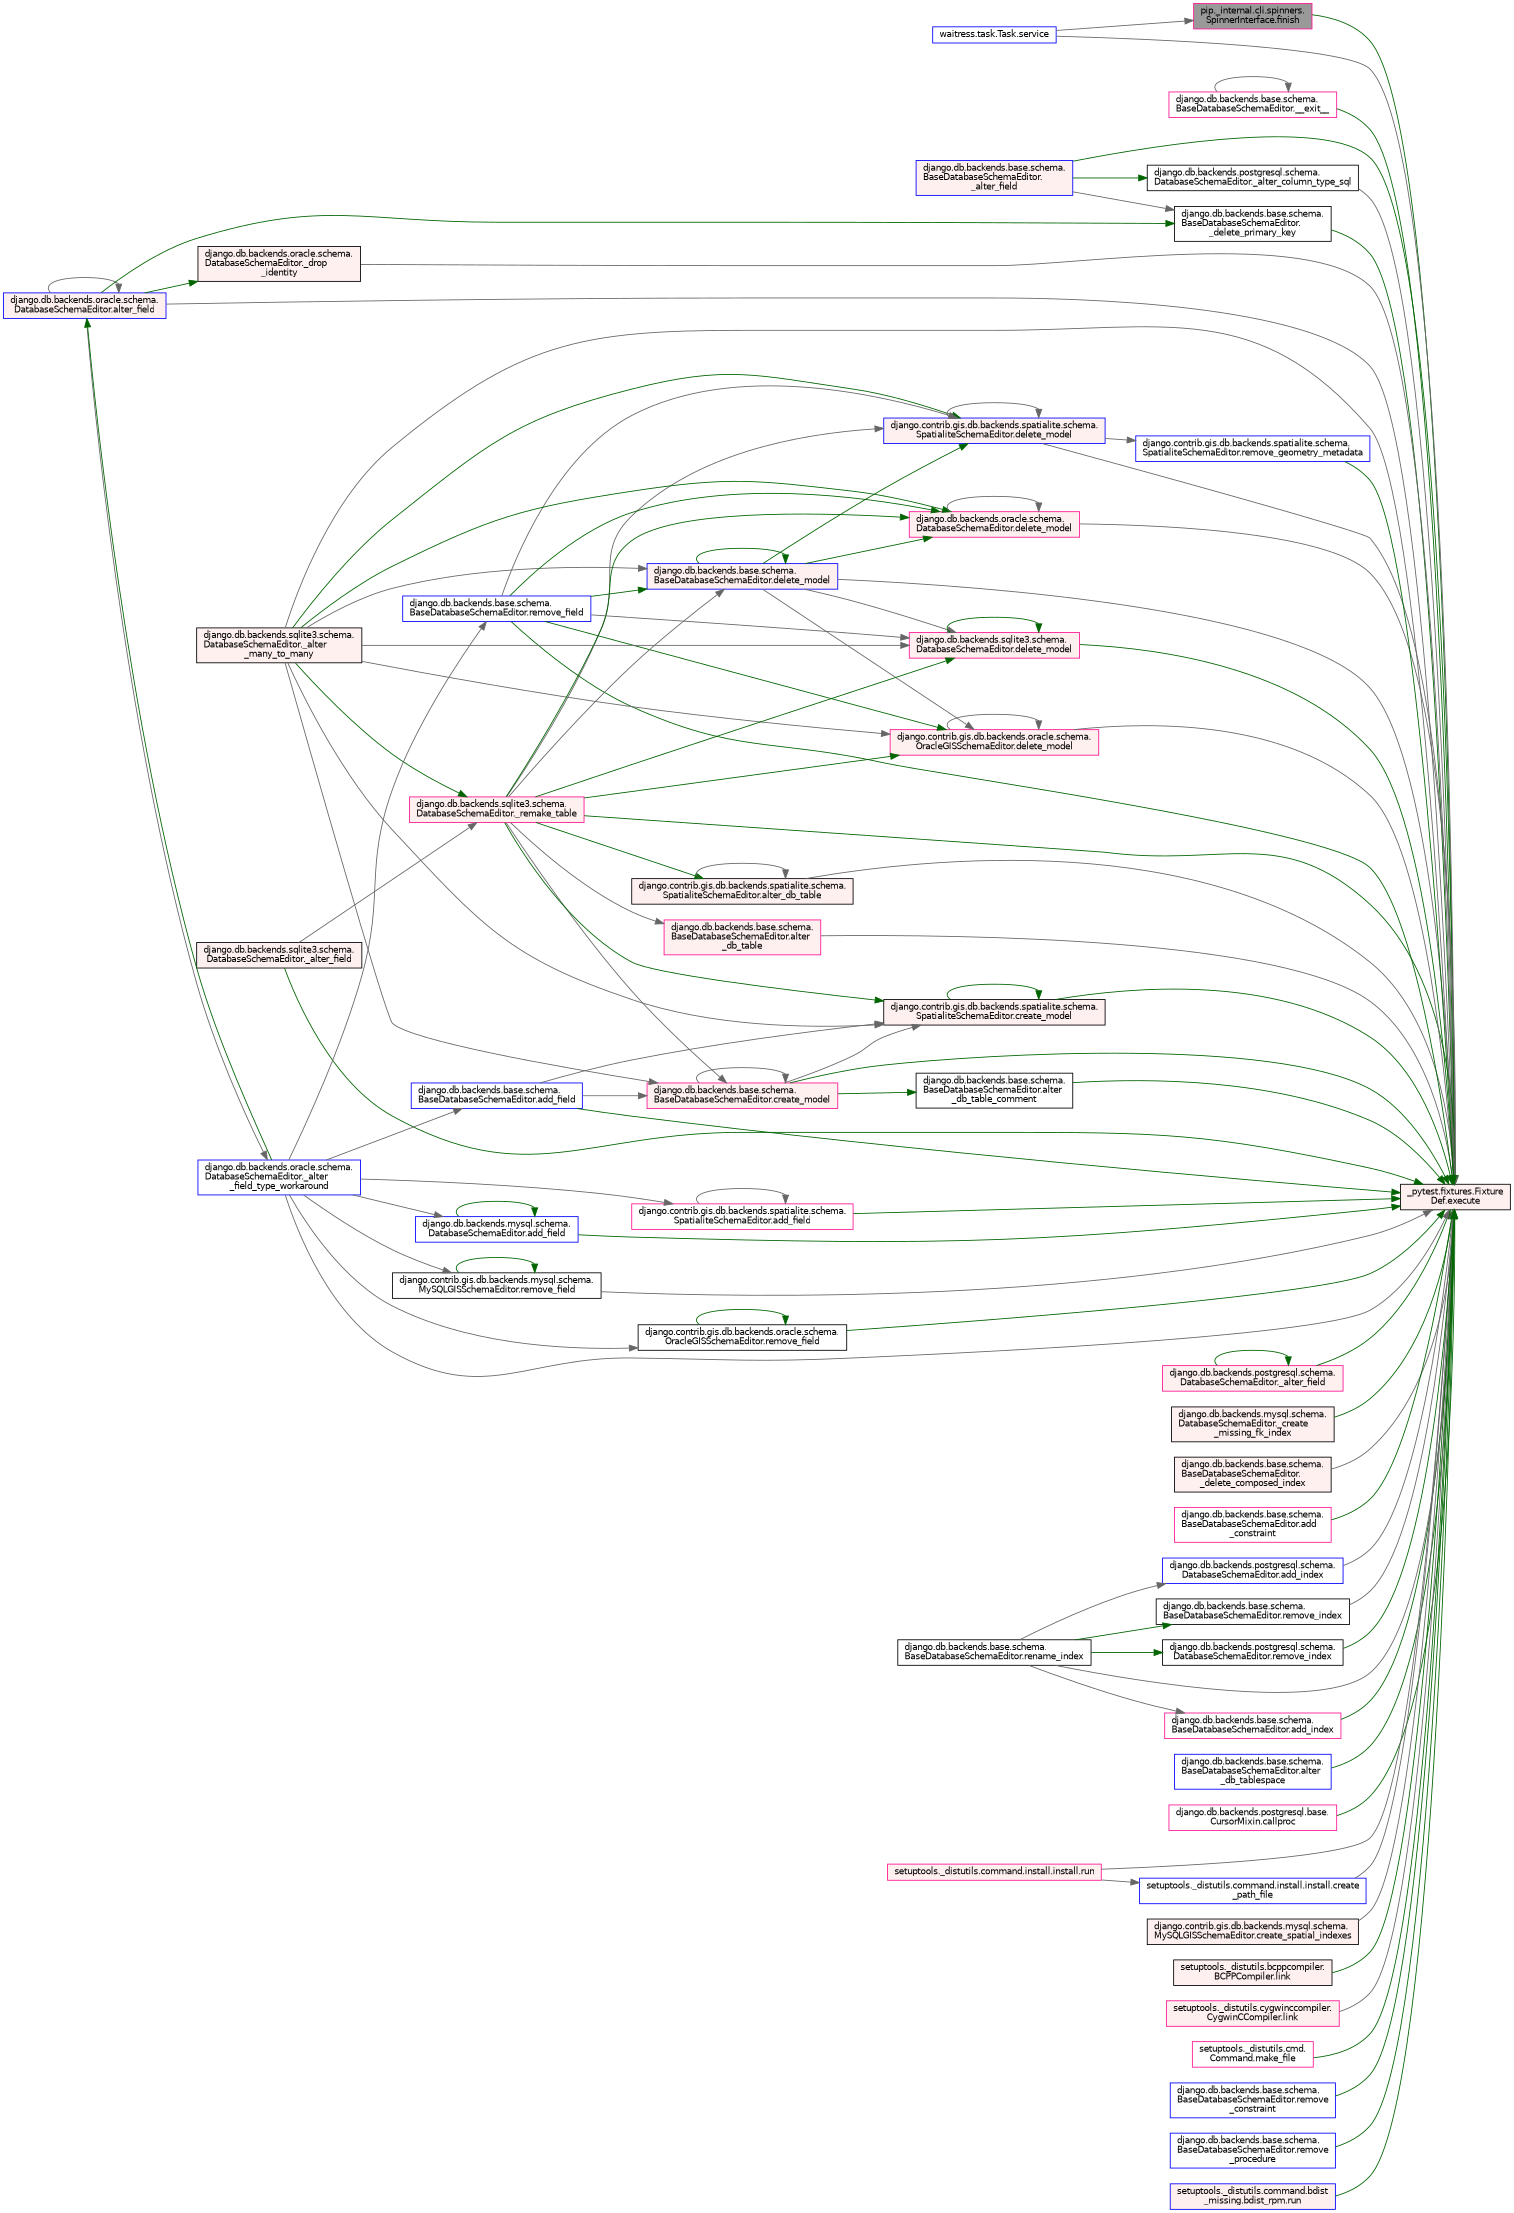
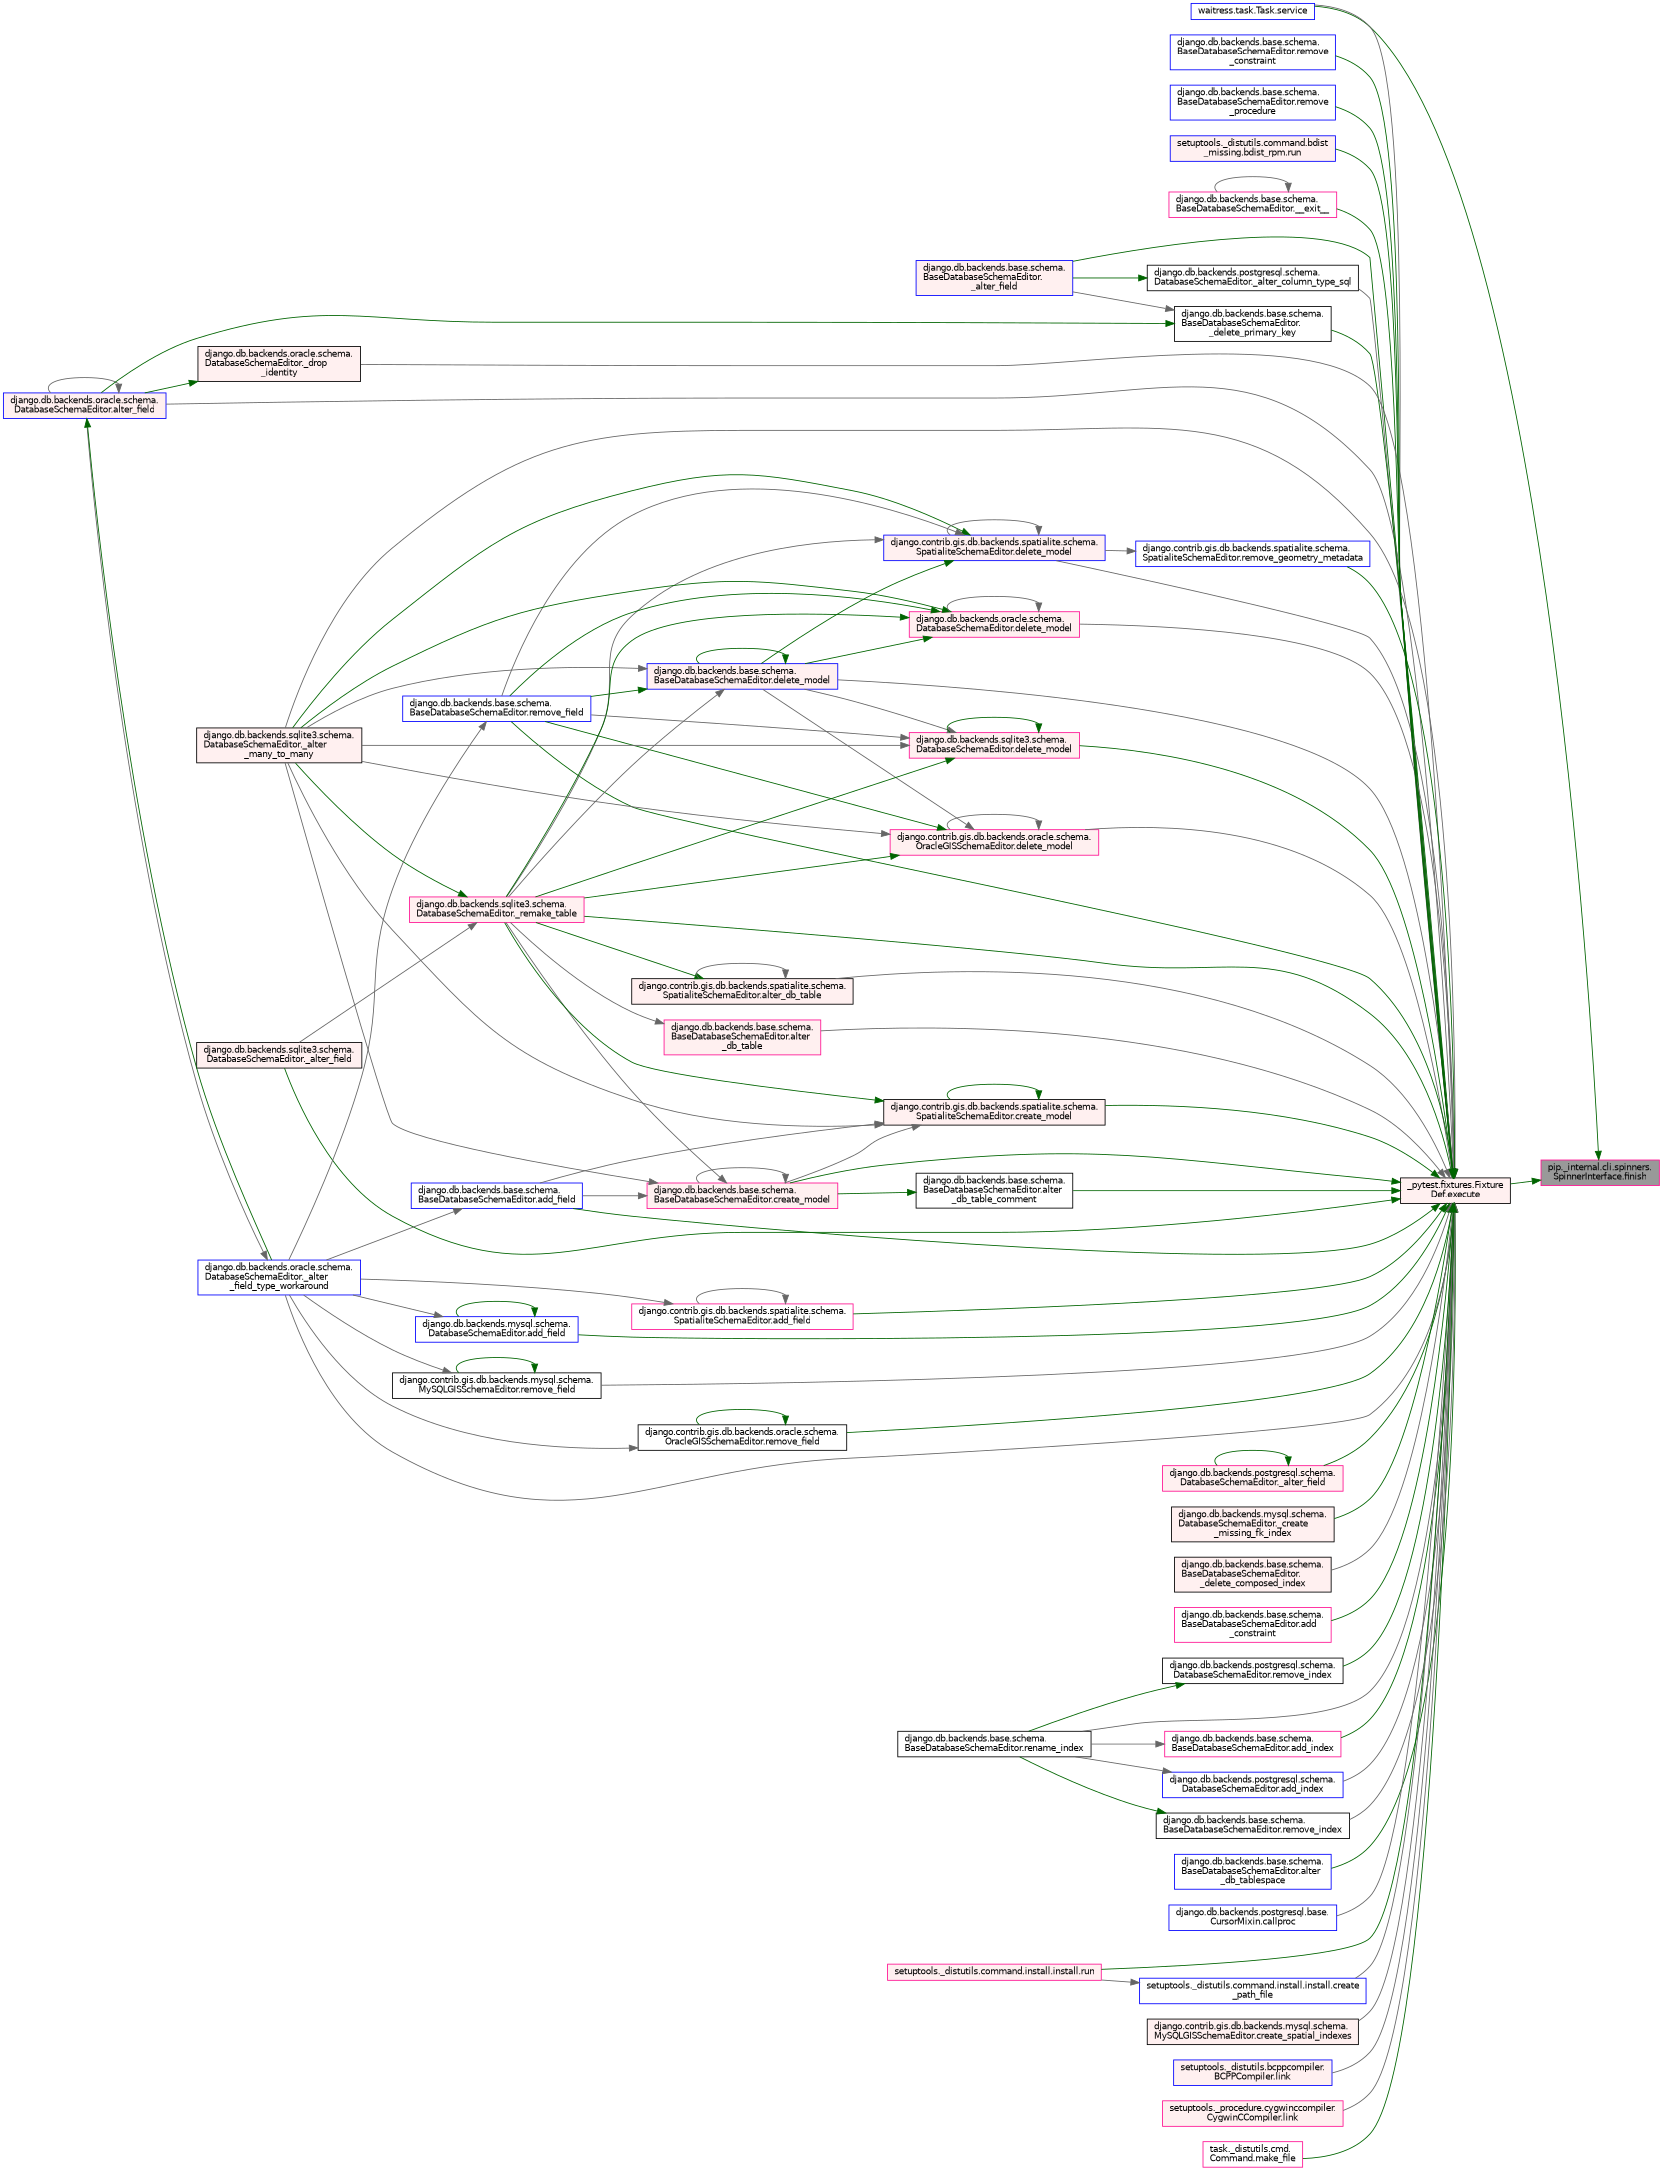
(1121, 26) -> (1538, 544)
(1440, 572) -> (1521, 1183)
(1441, 1533) -> (1428, 1577)
(1410, 1786) -> (1433, 1657)
(1253, 1818) -> (1253, 1918)
(1379, 1819) -> (1382, 1911)
(1253, 1973) -> (1253, 2073)
(1253, 2014) -> (1253, 2114)
(1253, 2054) -> (1253, 2154)
